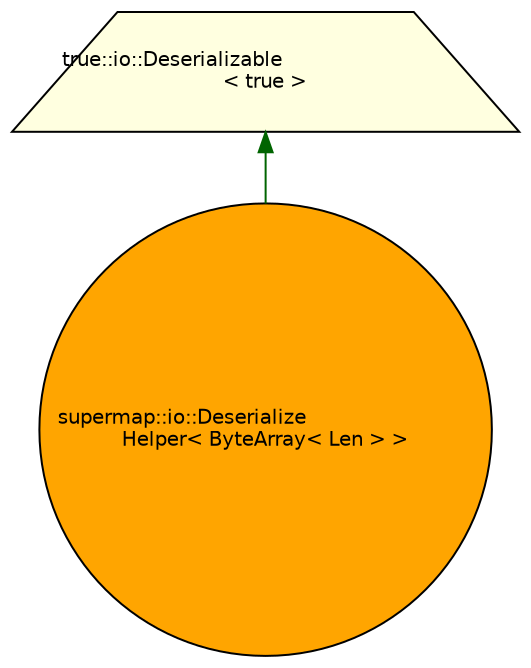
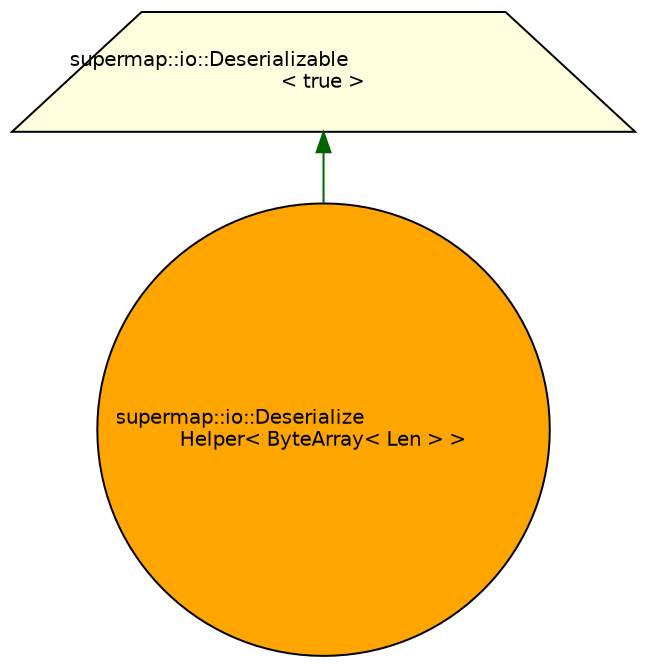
(266, 72) -> (324, 72)
